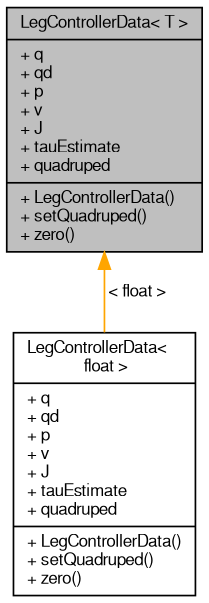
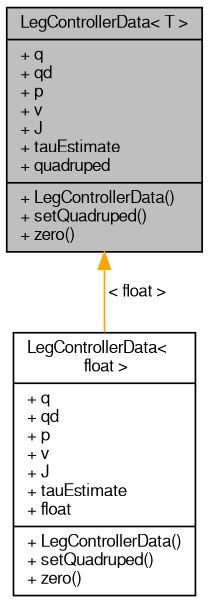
(72, 510) -> (50, 510)
